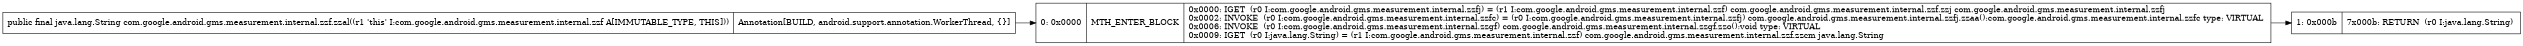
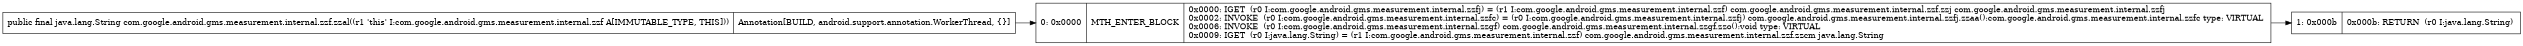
(2431, 23) -> (2431, 23)
